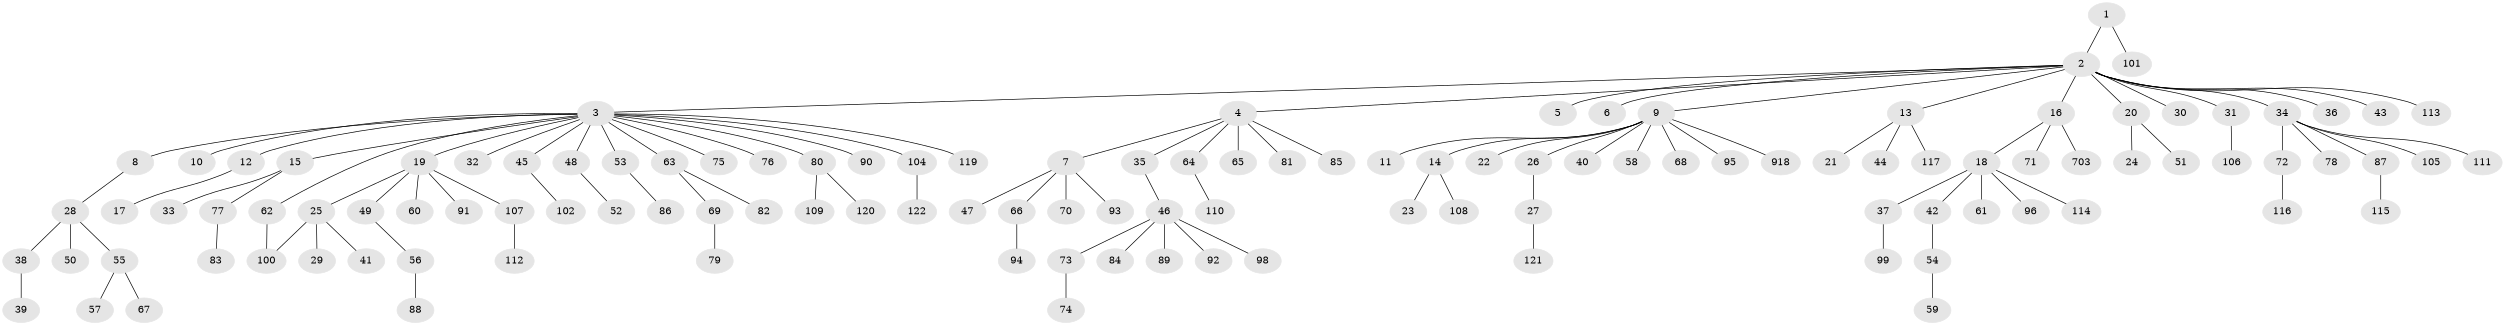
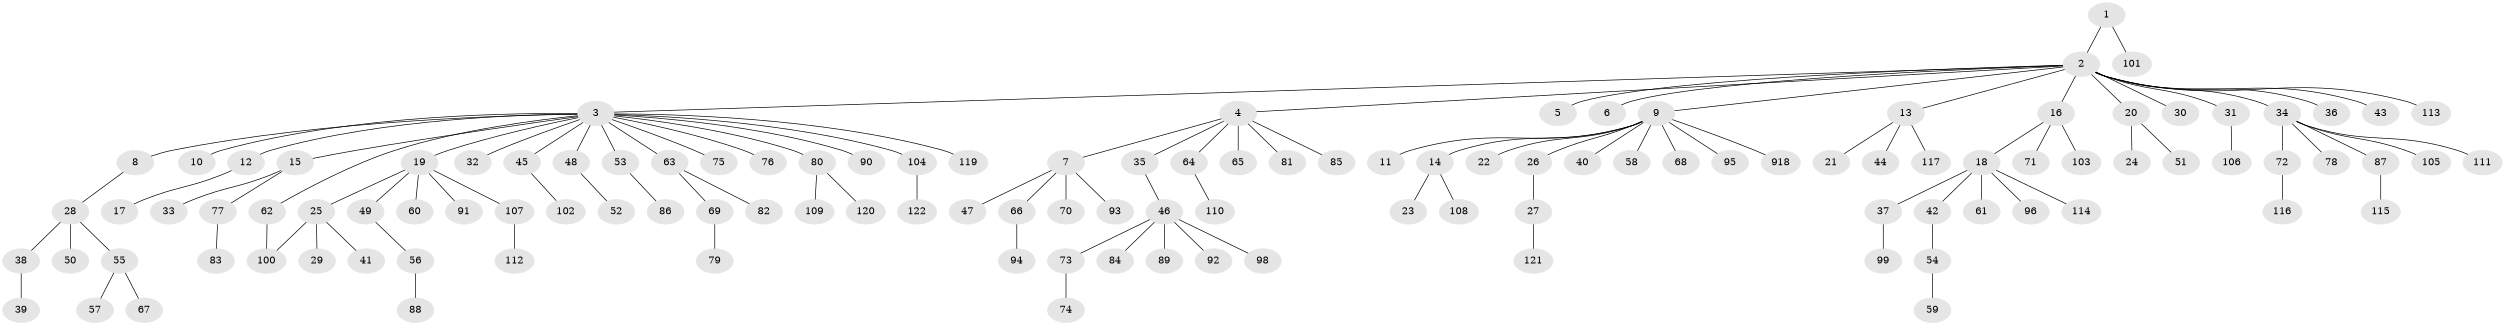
(2081, 163) -> (2081, 163)
